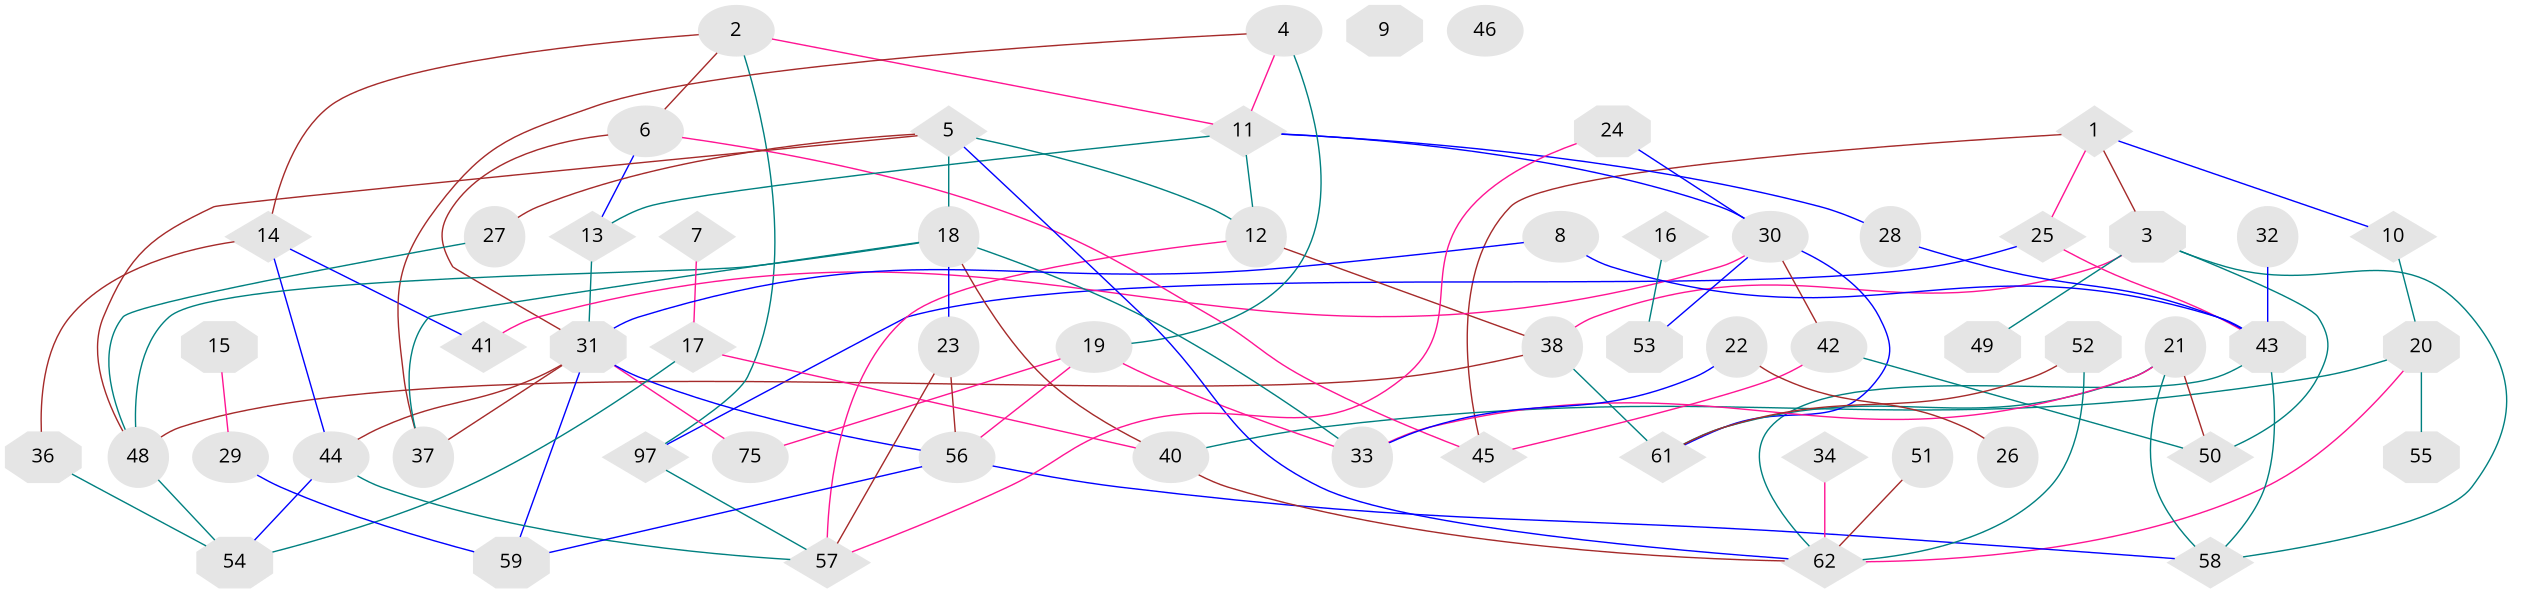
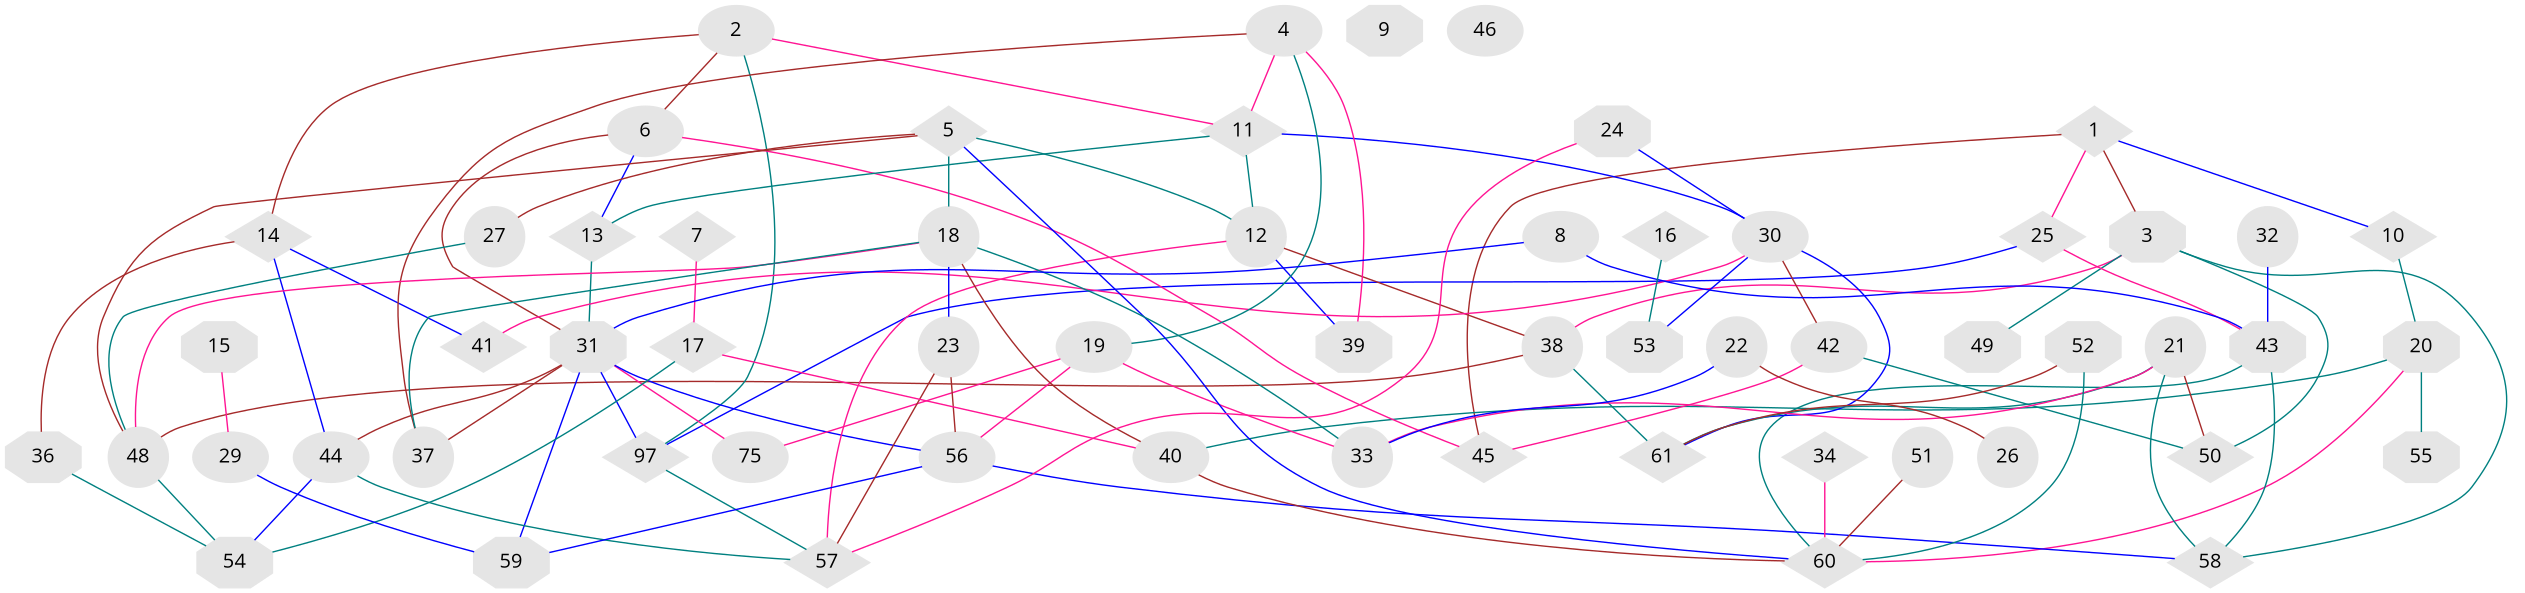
(1890, 237) -> none
(505, 276) -> (505, 276)
none -> (1354, 347)
none -> (621, 410)
(1825, 563) -> (1825, 563)
